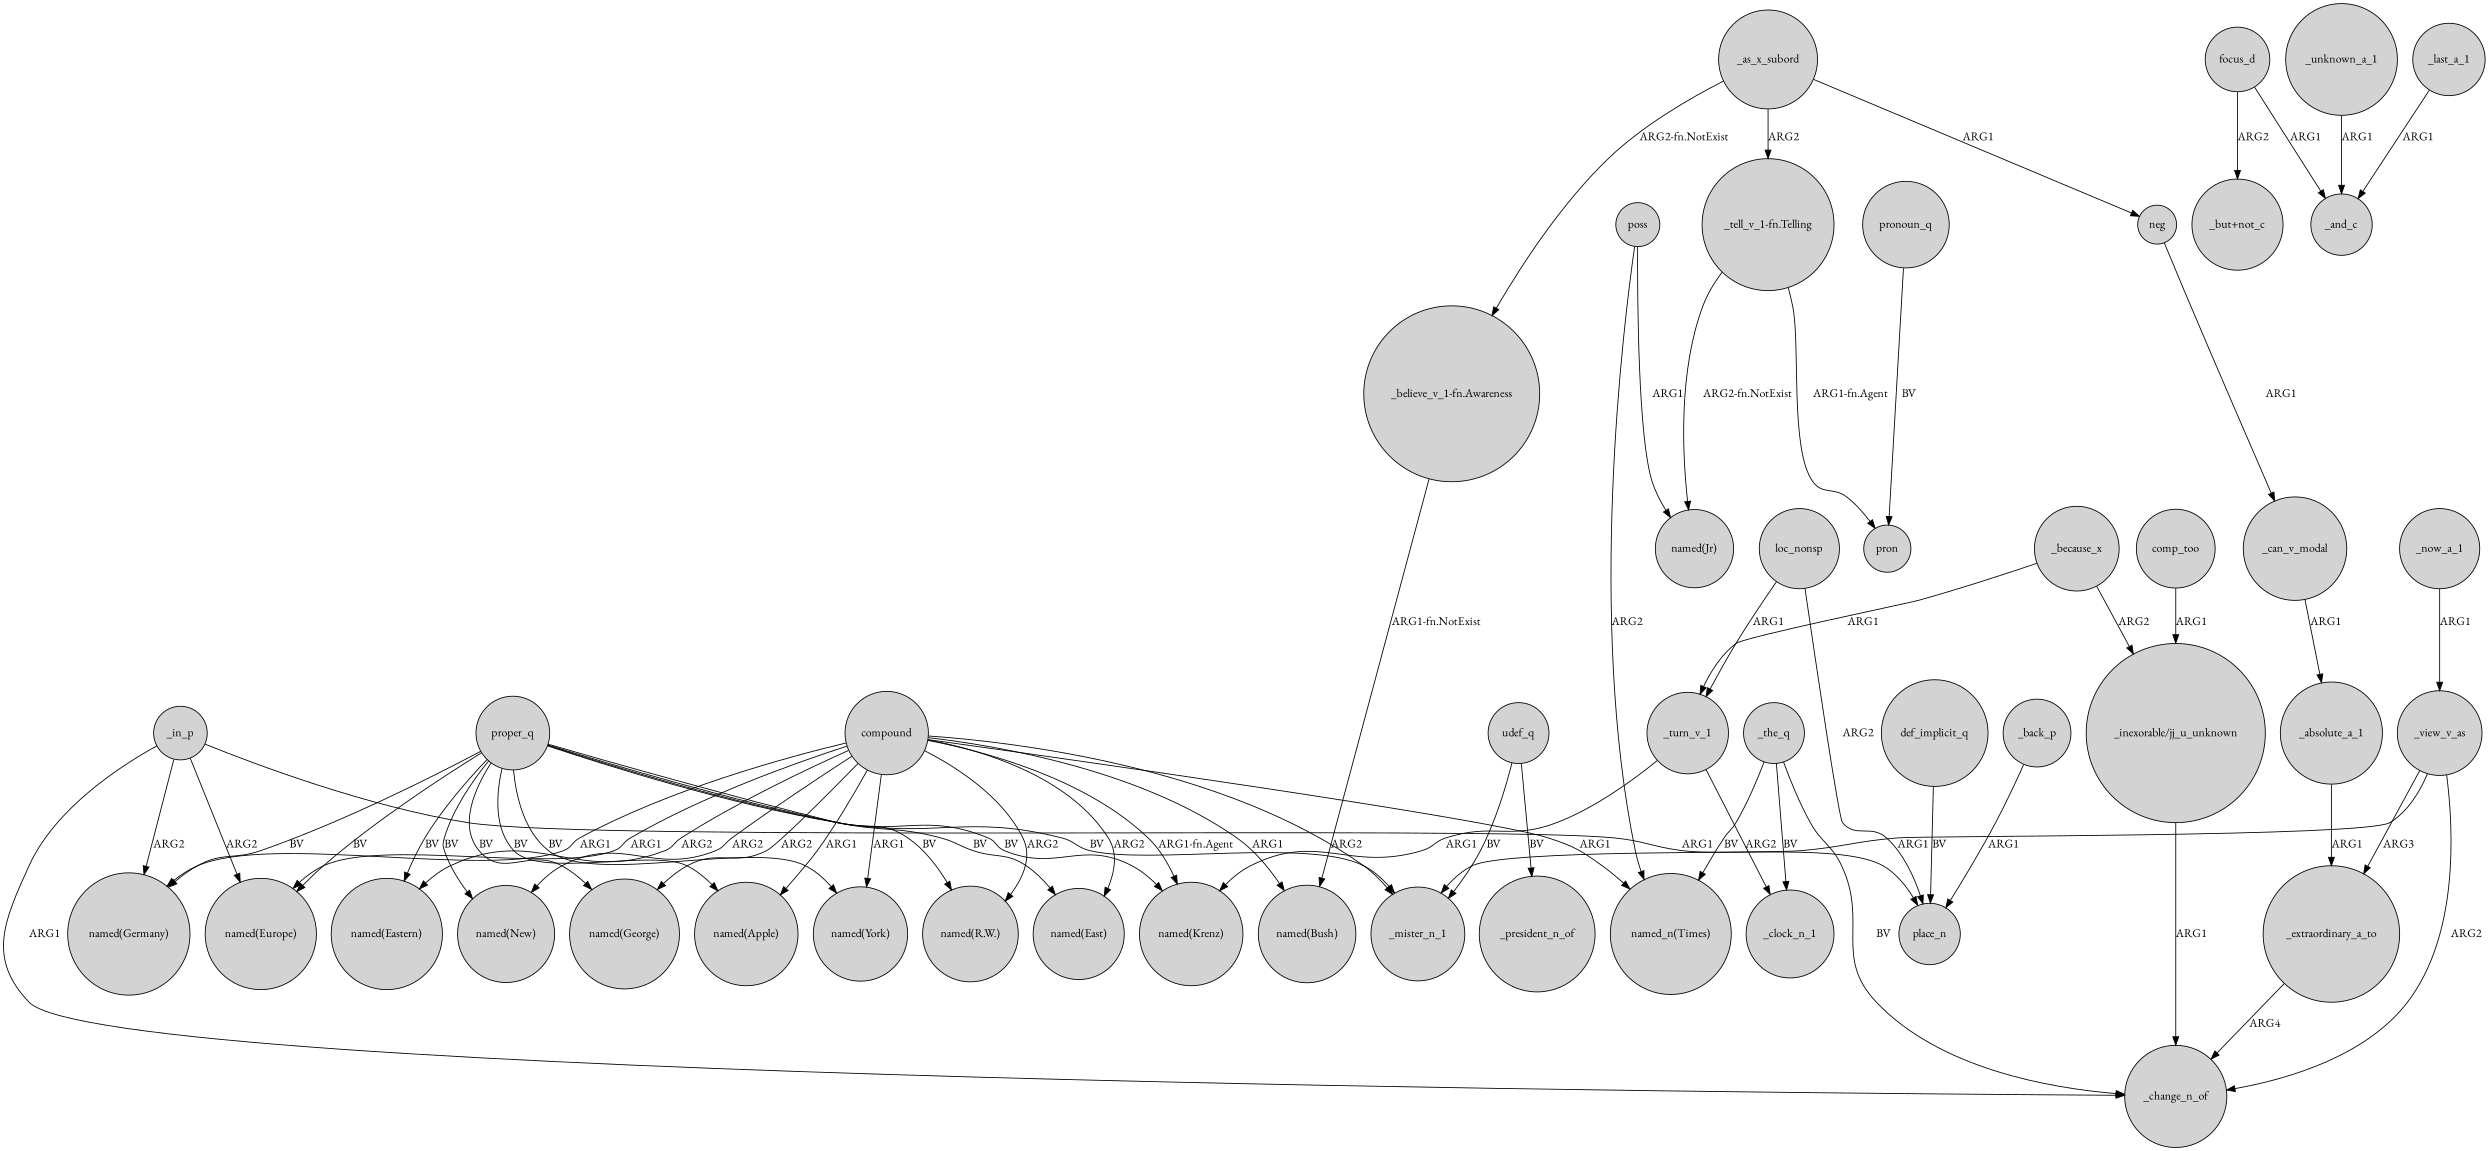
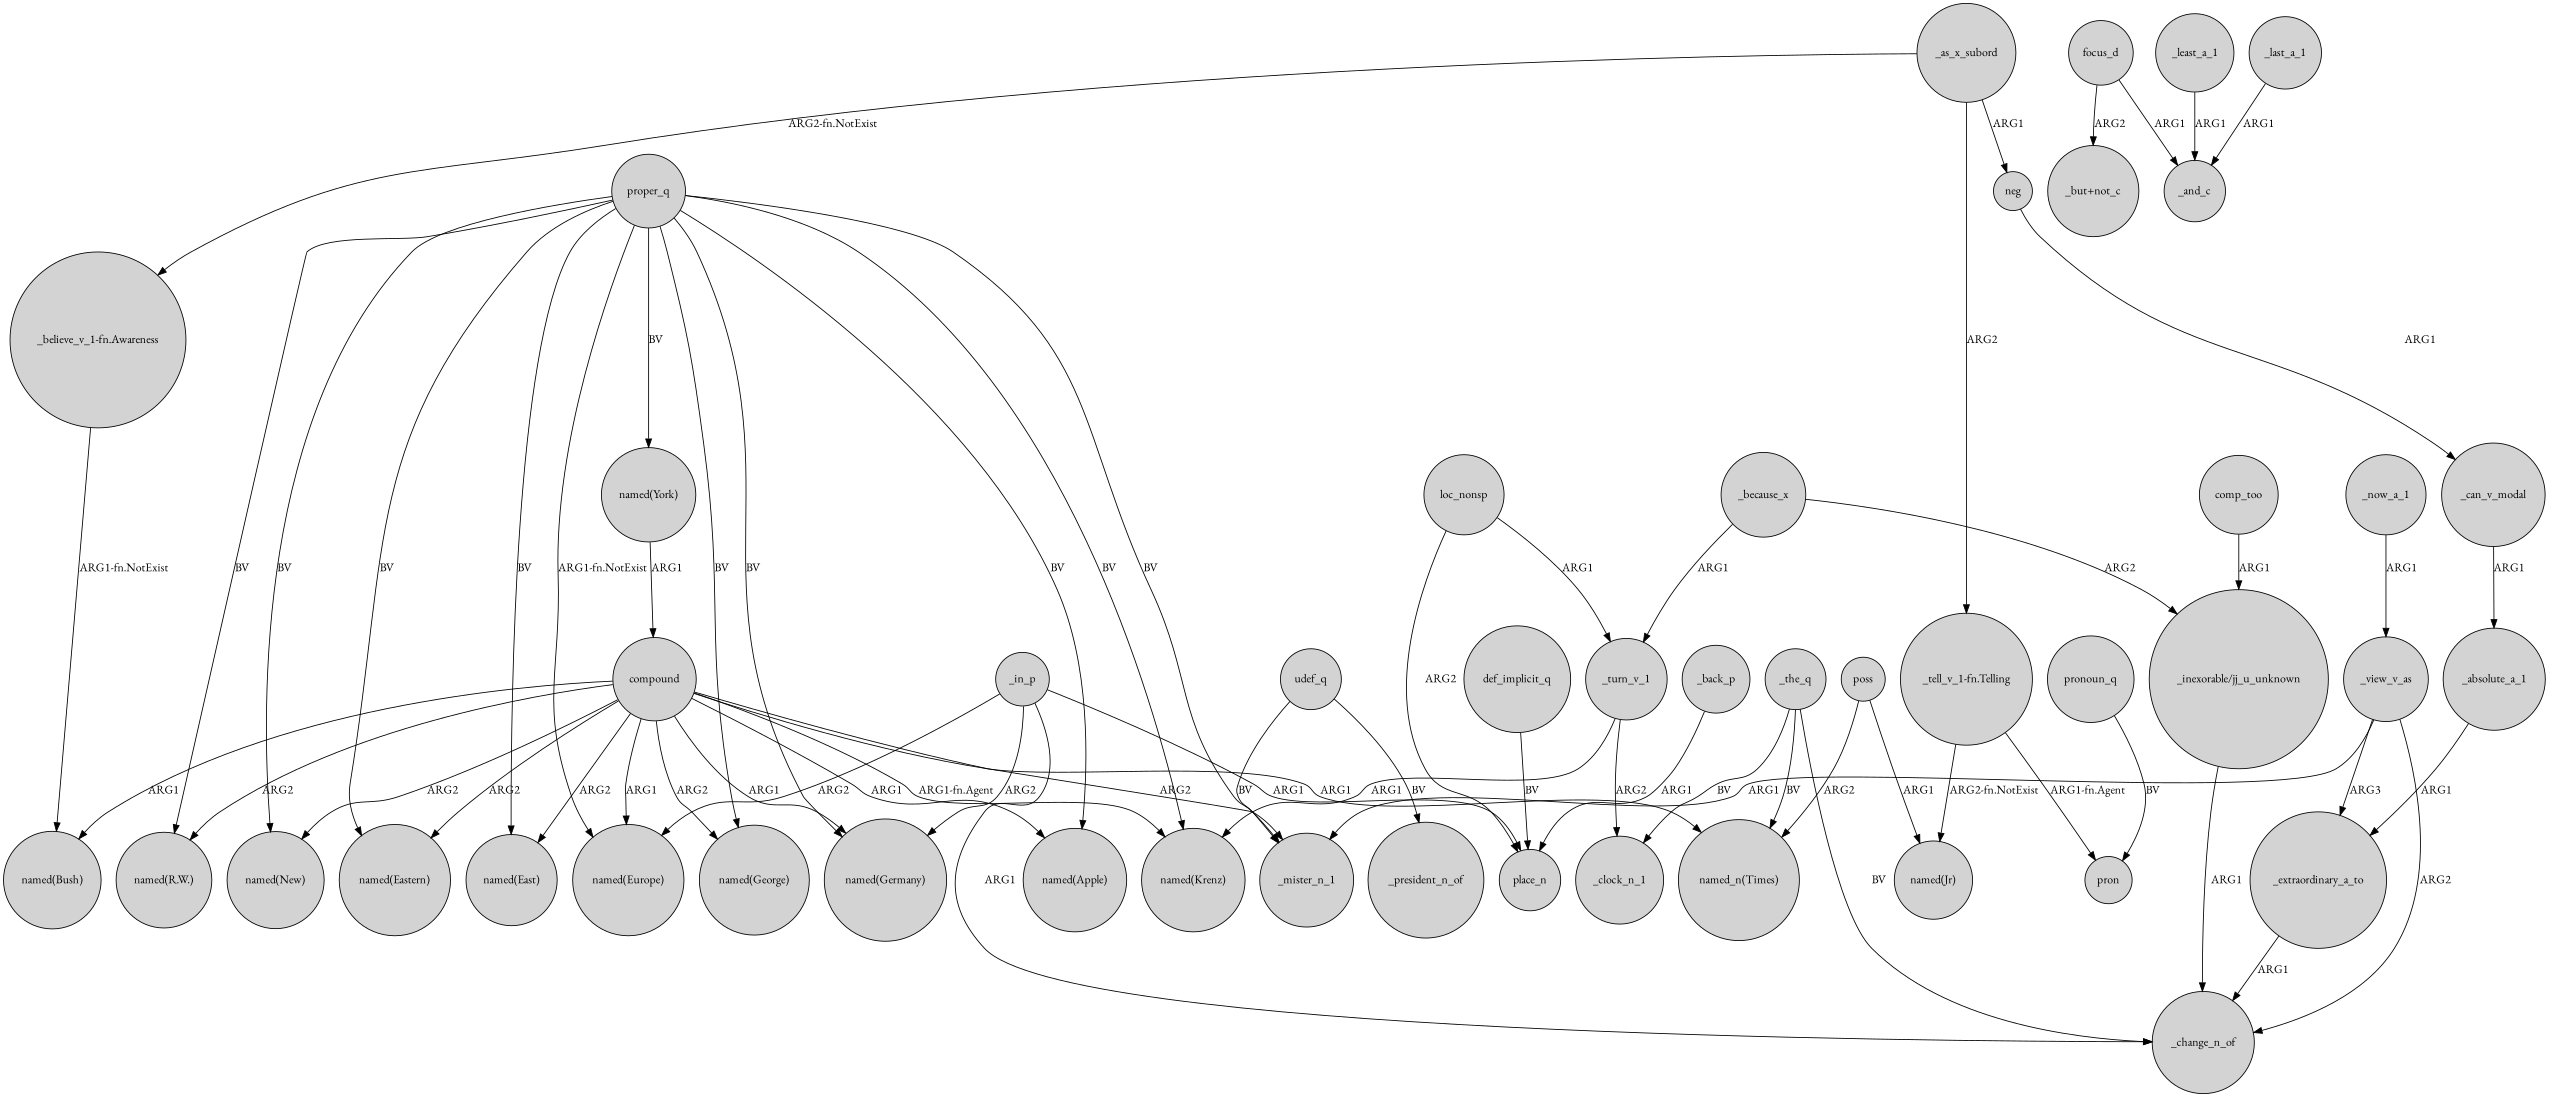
(2342, 59) -> (2195, 53)
(875, 821) -> (652, 585)
(361, 844) -> (603, 568)
(2265, 1024) -> (2273, 970)
